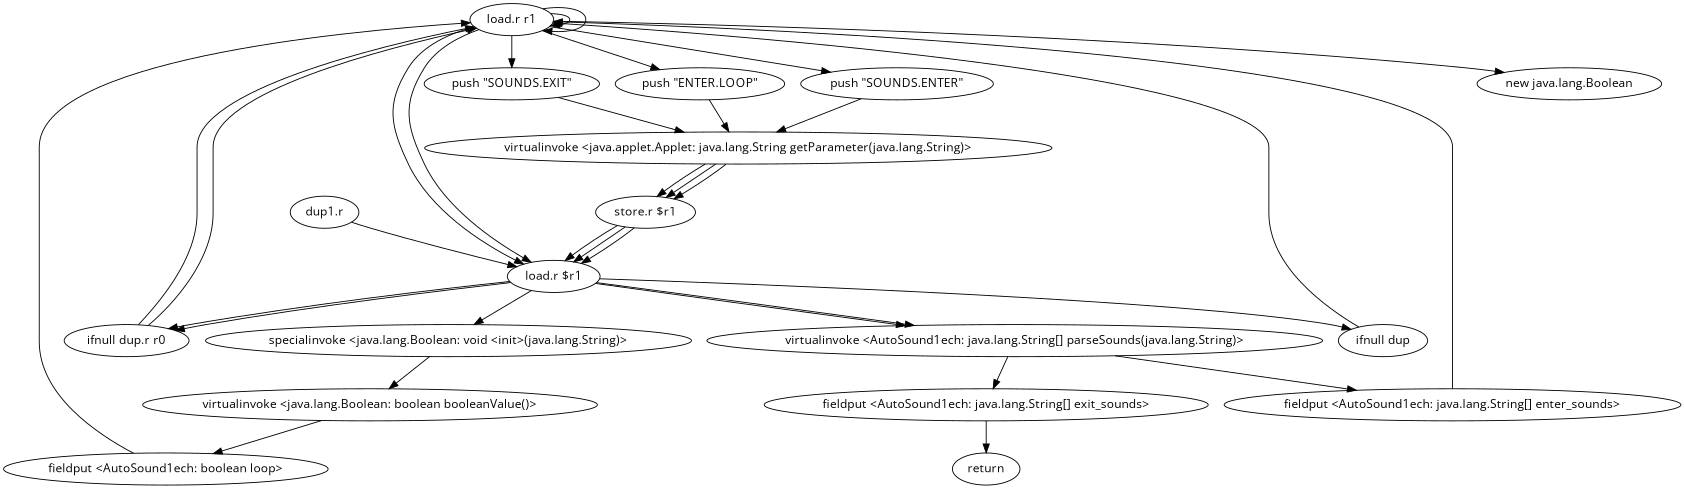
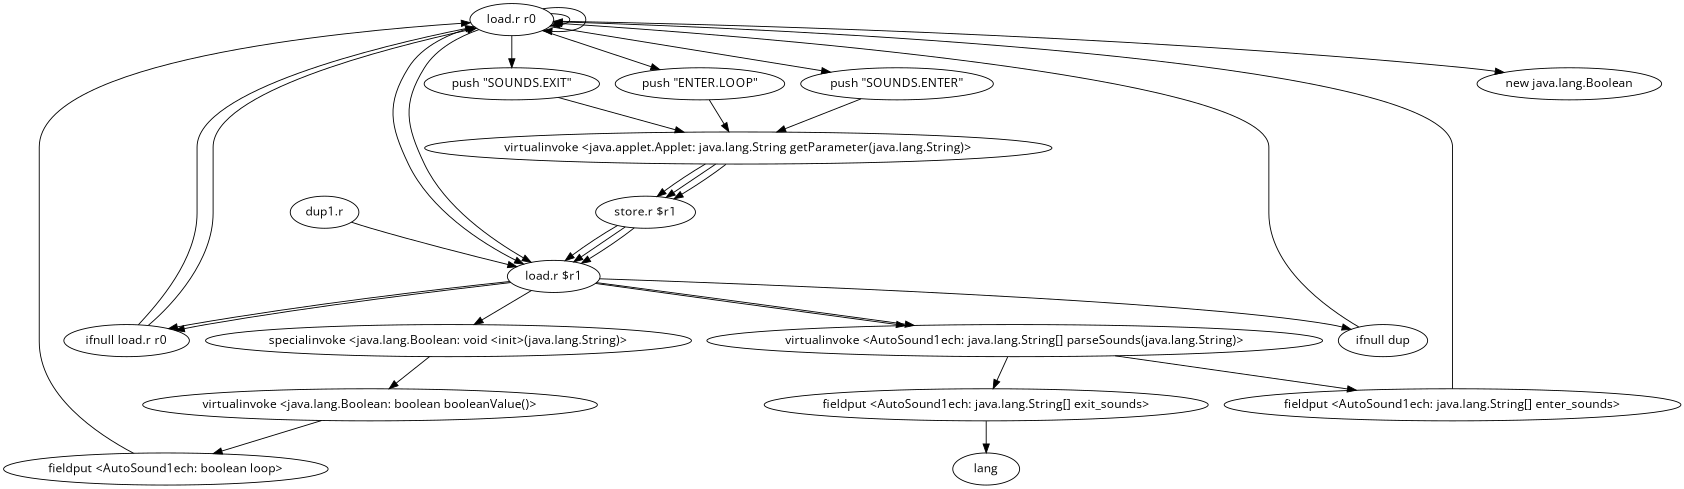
(512, 20) -> (512, 20)
(127, 341) -> (127, 341)
(986, 469) -> (986, 469)
